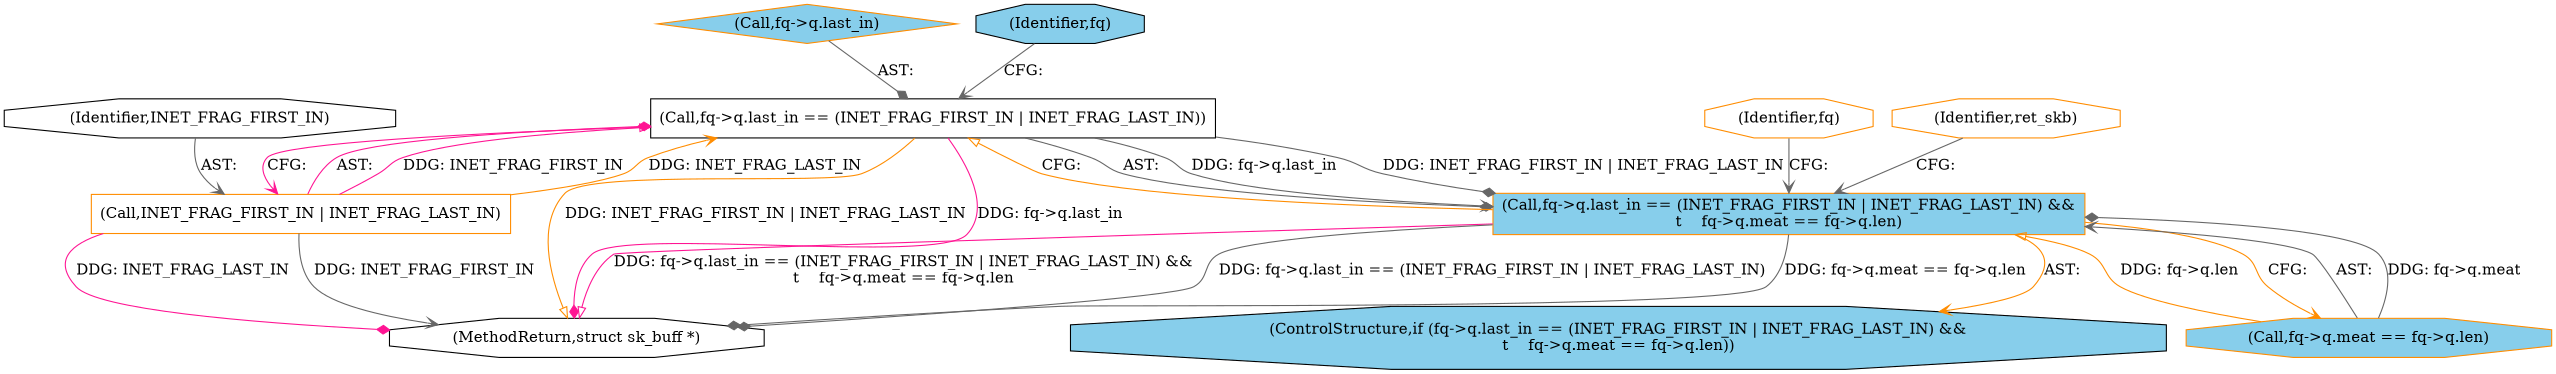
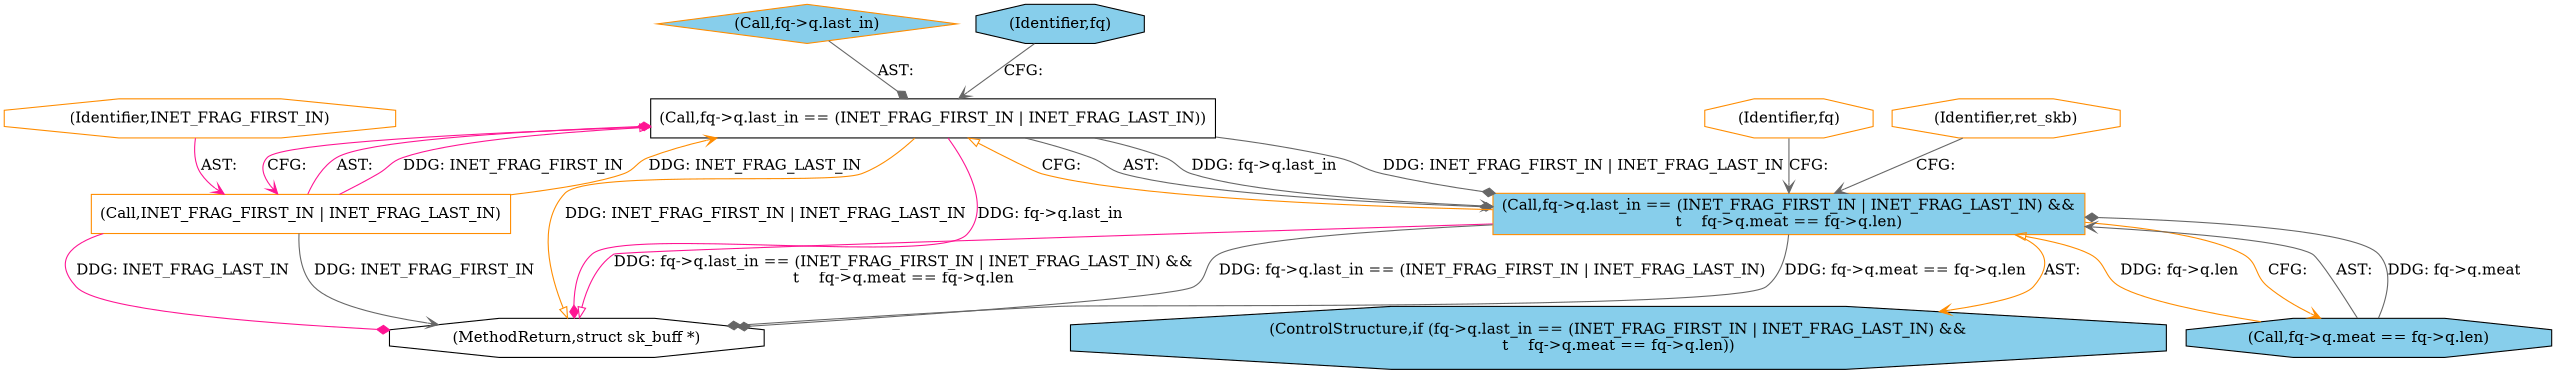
(200, 118) -> (200, 118)
(197, 166) -> (197, 166)
(2369, 338) -> (2369, 338)
